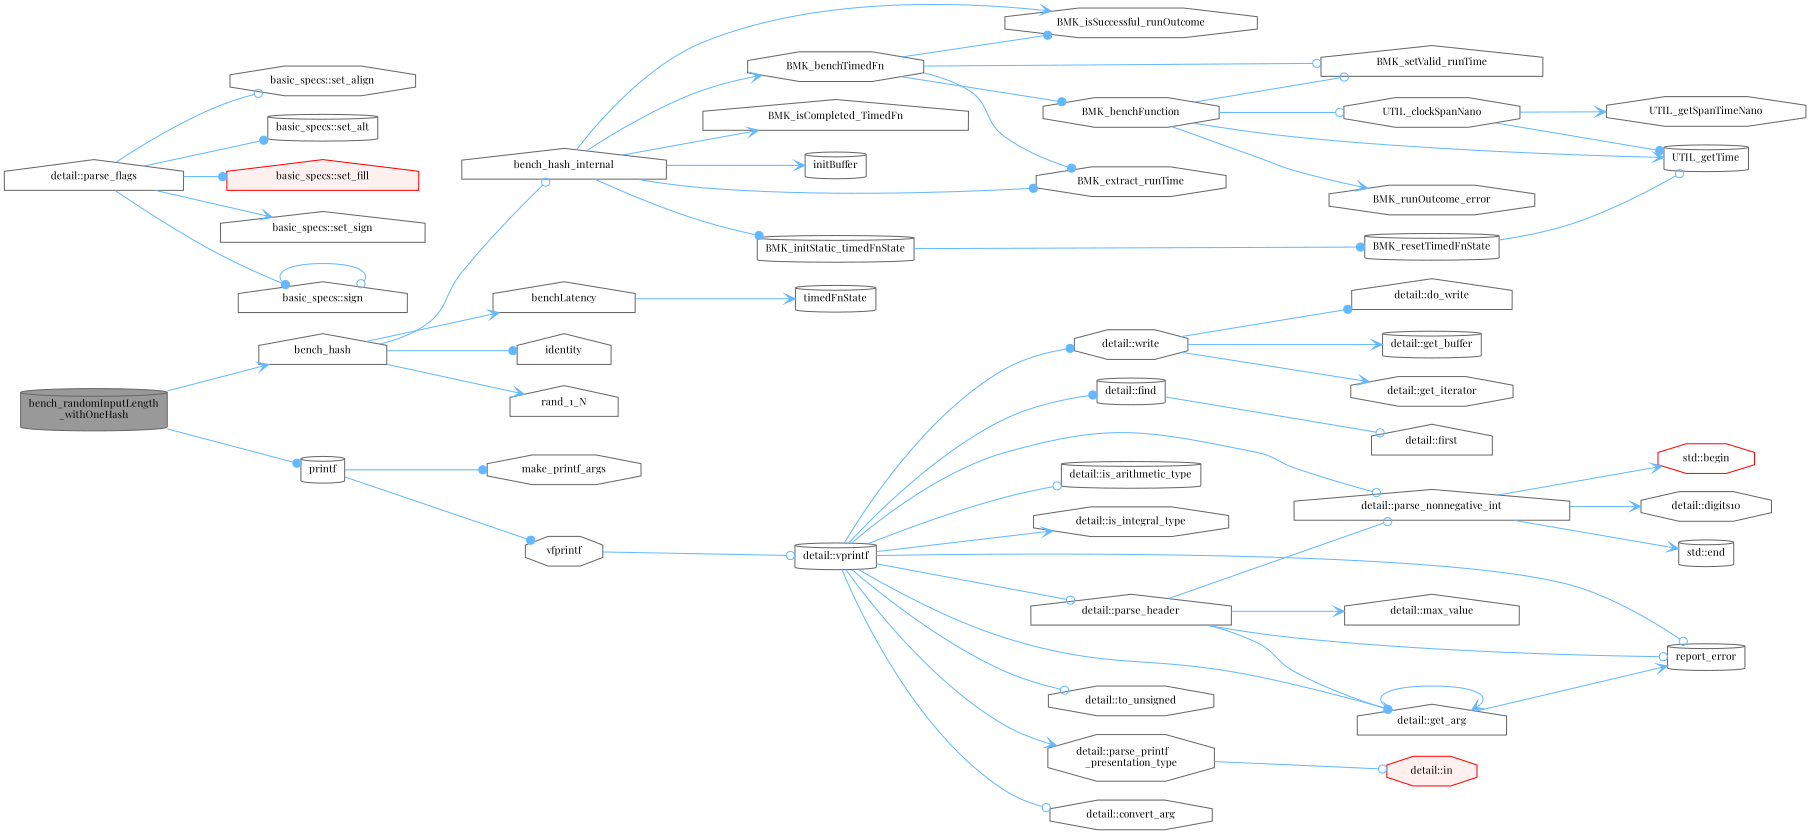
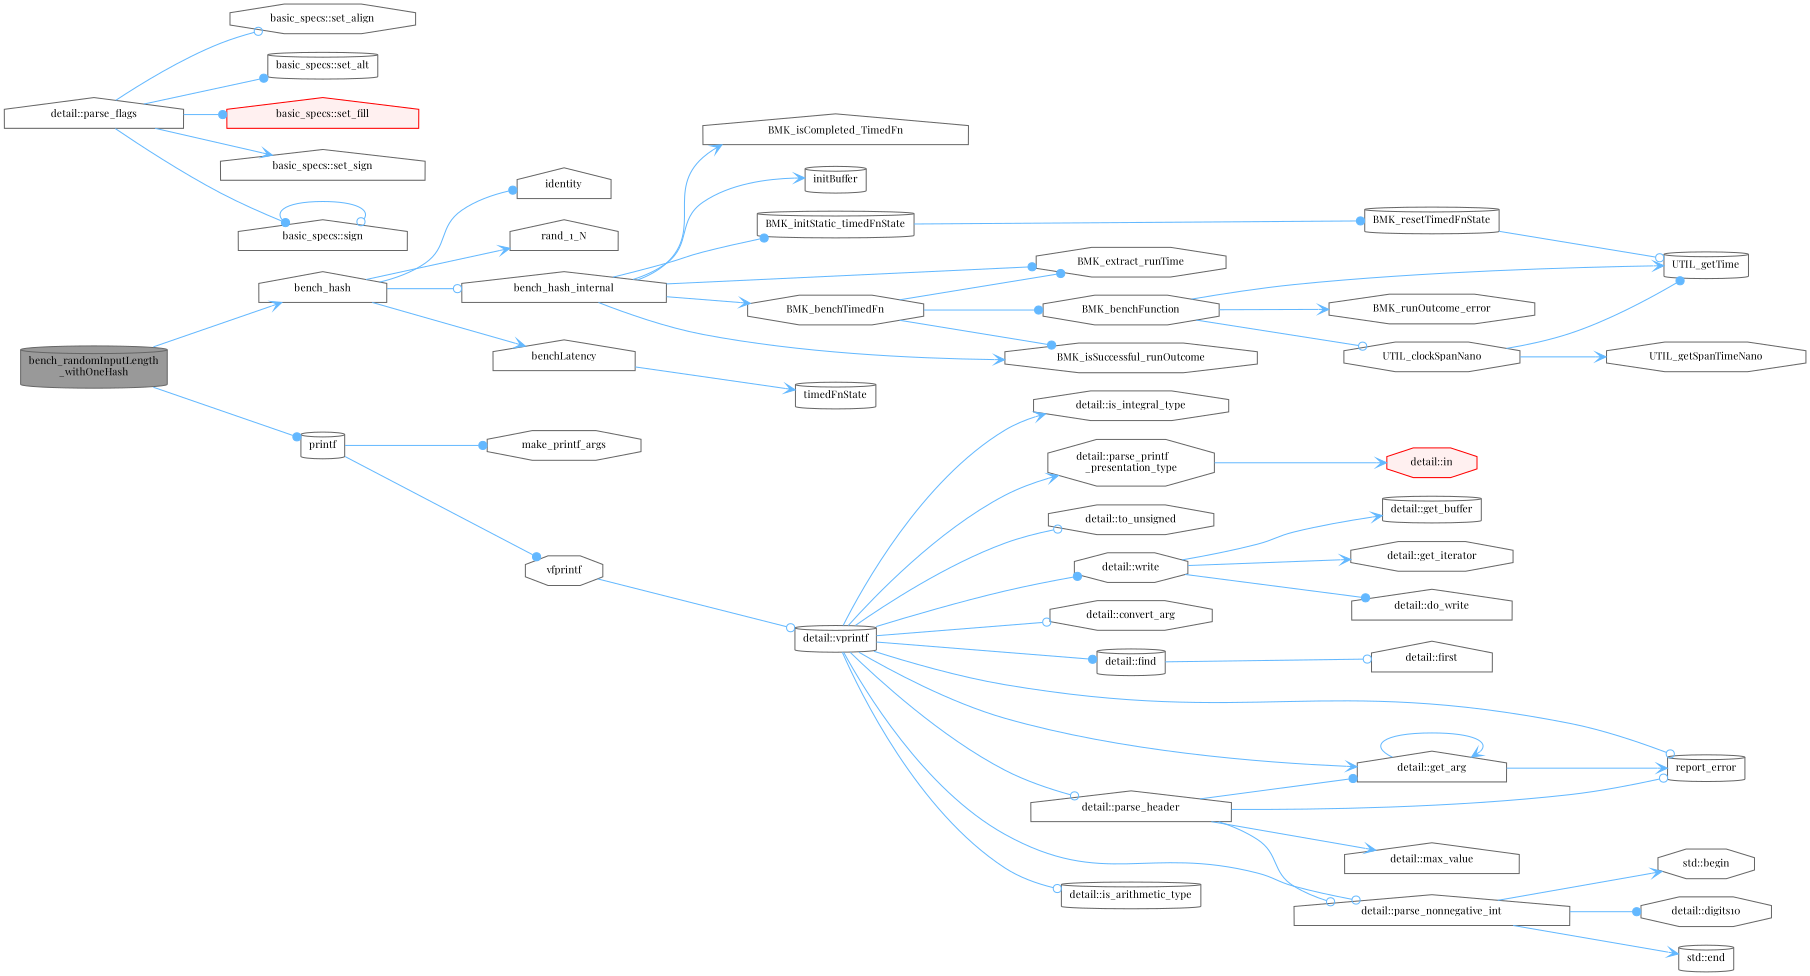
(1432, 63) -> none
(1706, 459) -> (1706, 864)
(1600, 506) -> (1601, 912)
(1296, 765) -> (1295, 463)
